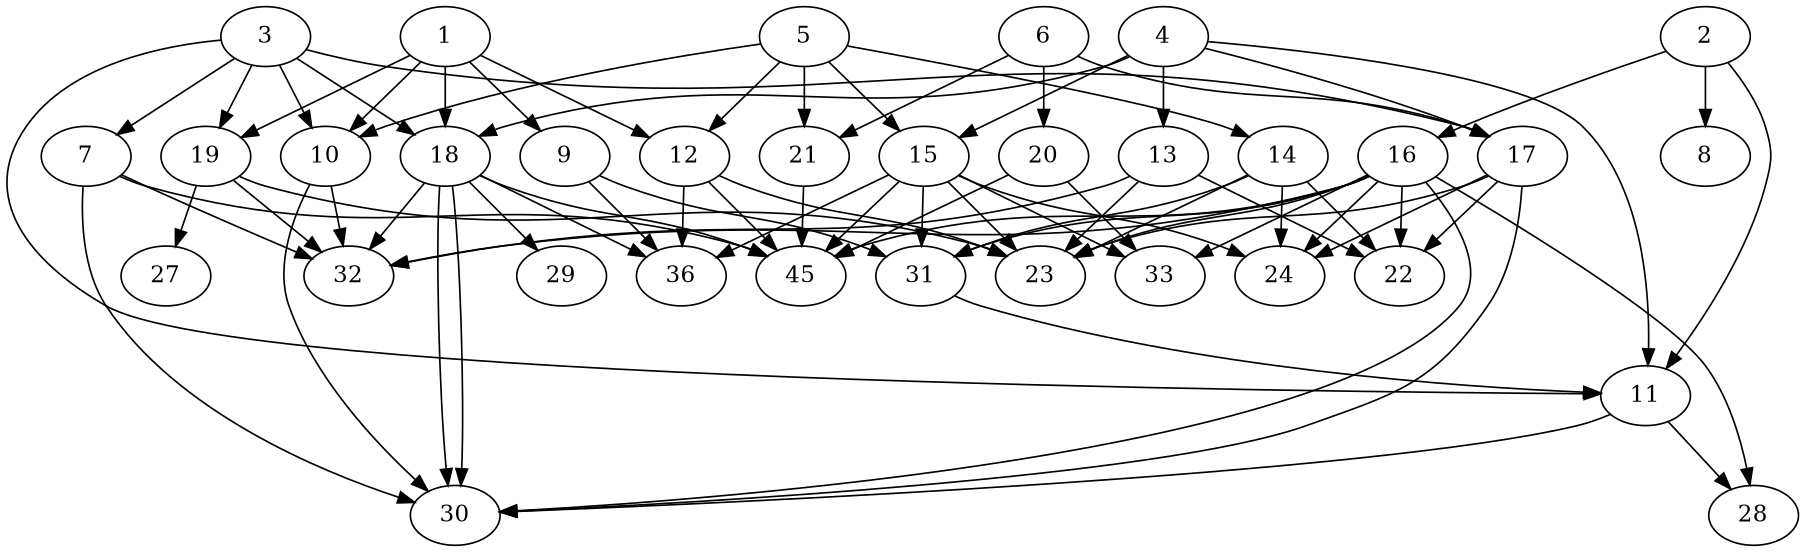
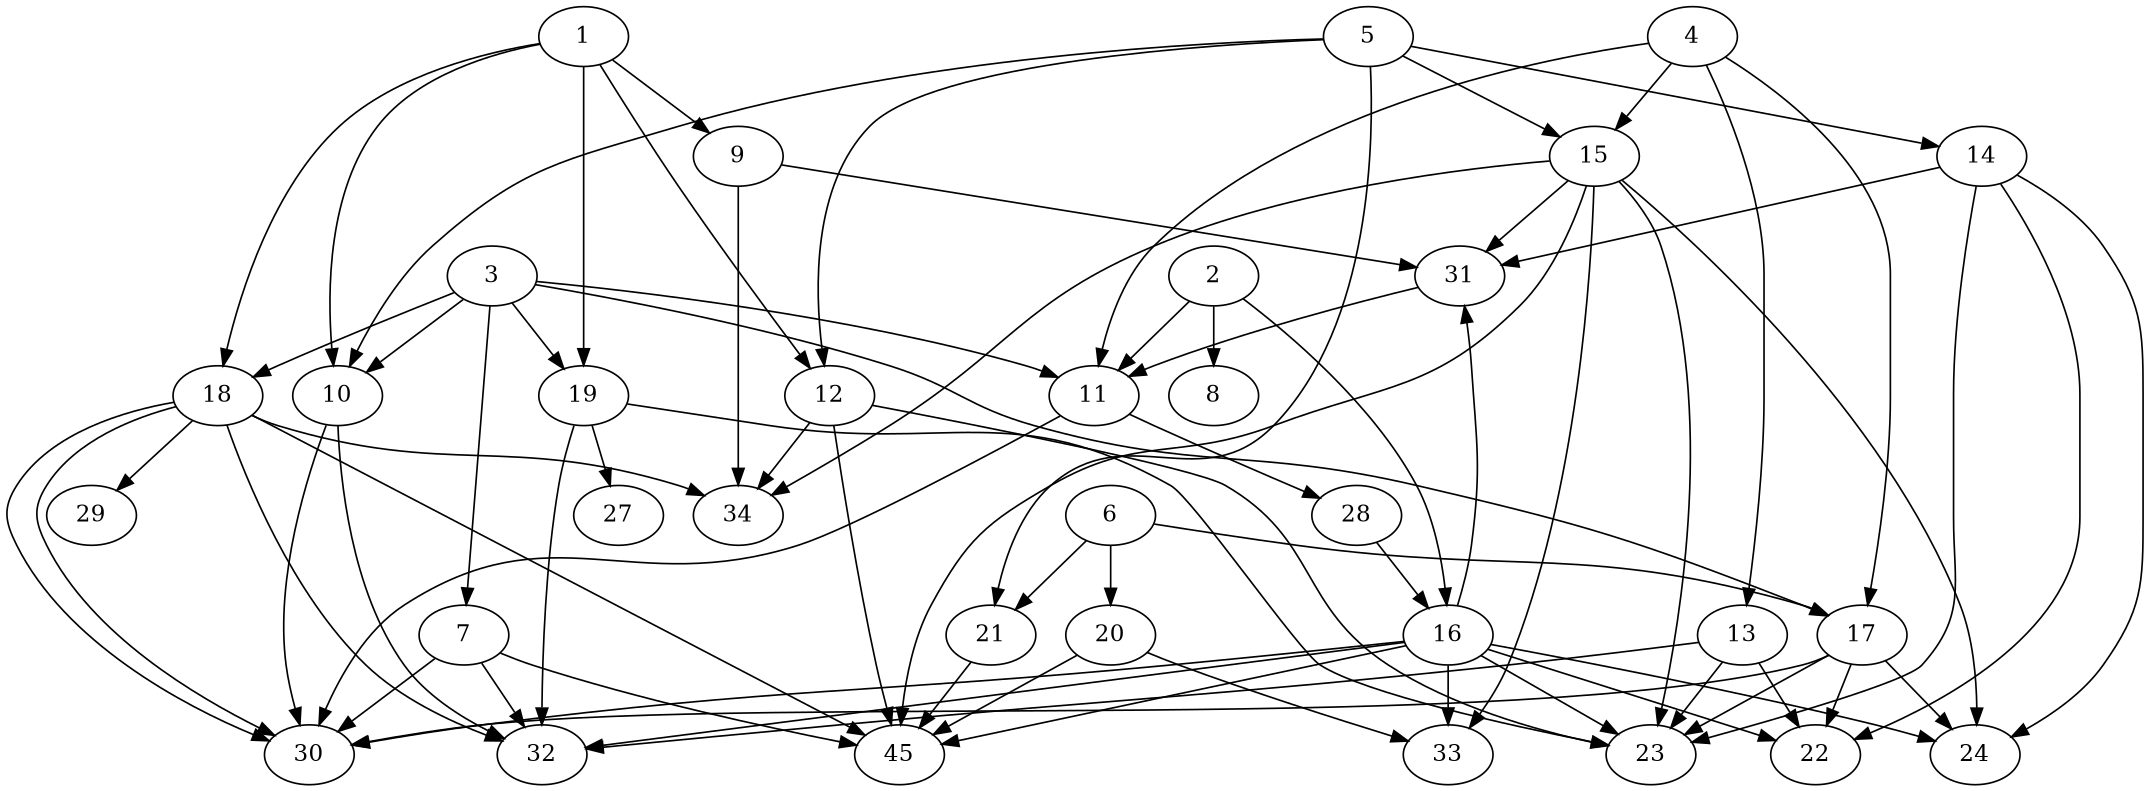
(829, 97) -> none
(681, 276) -> (738, 515)
(1623, 295) -> (1397, 569)
